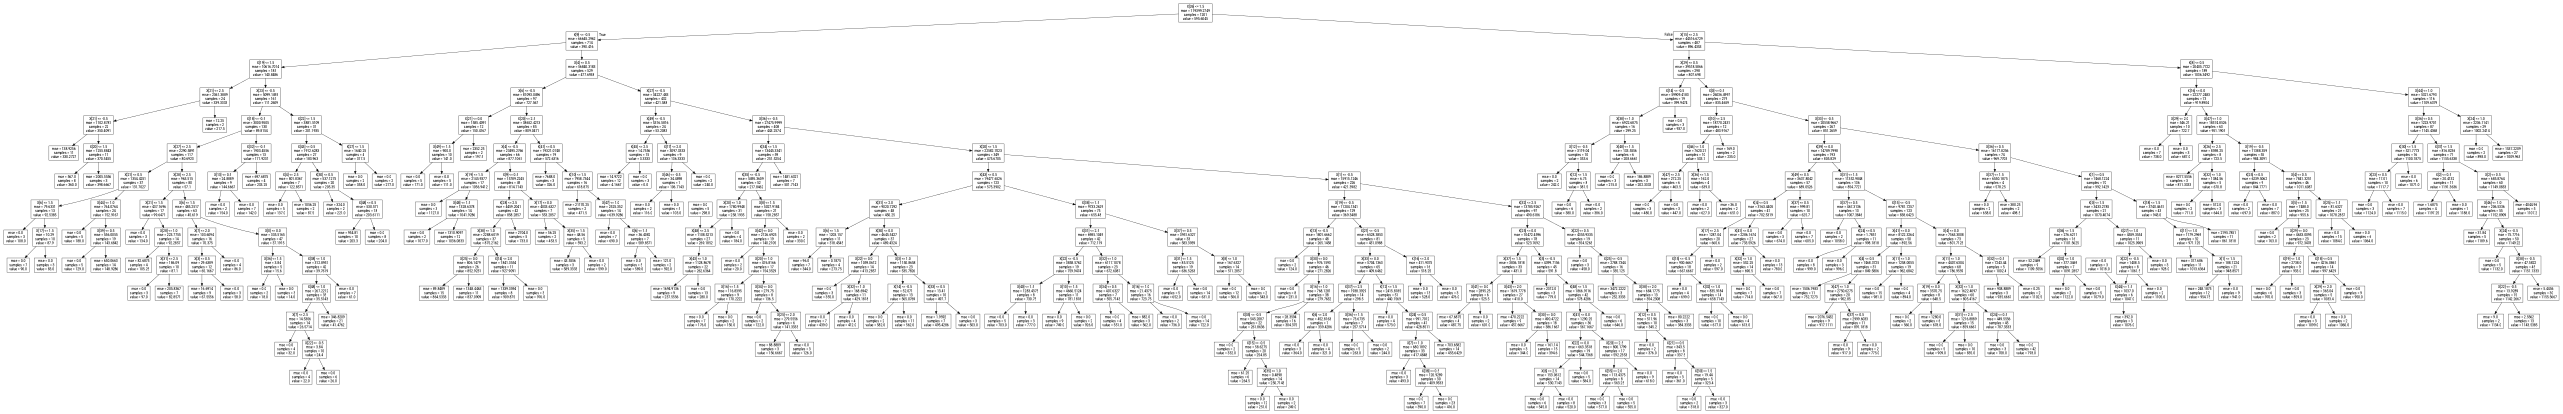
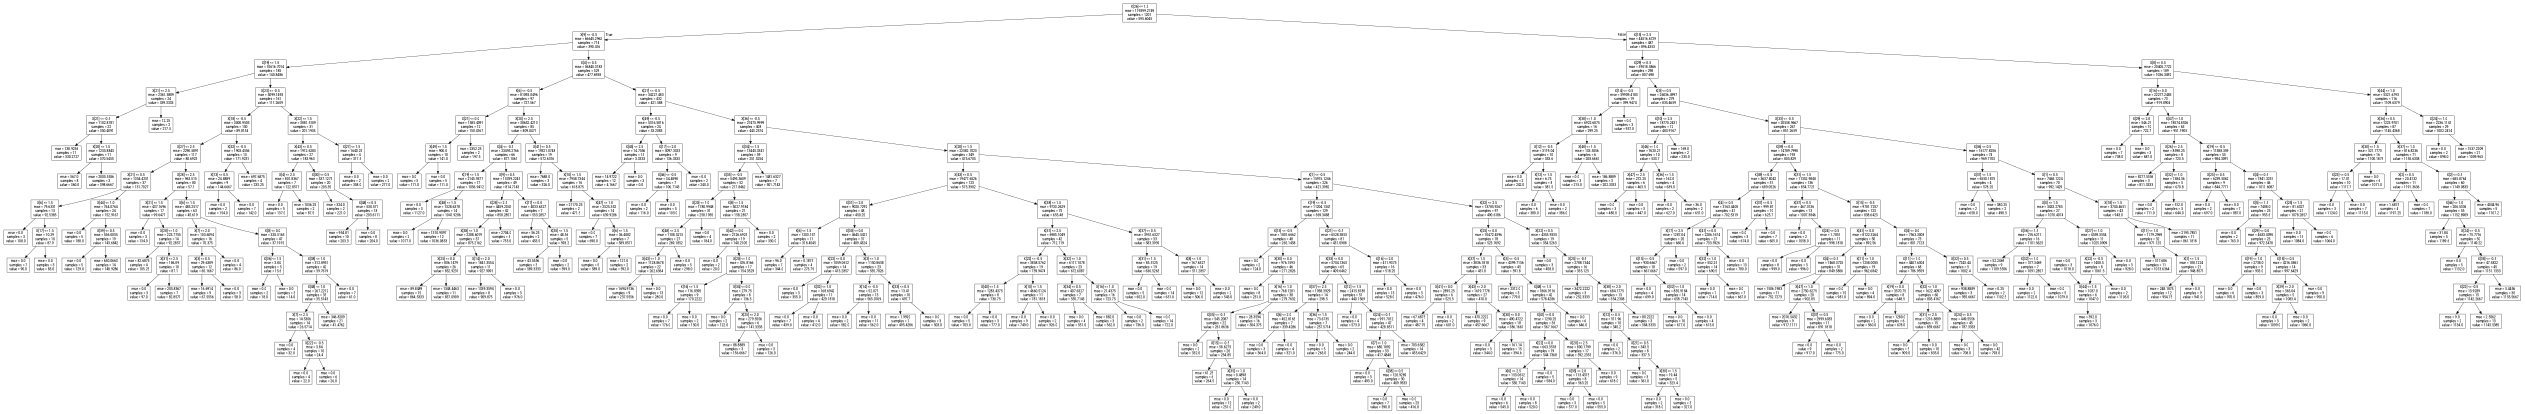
(700, 221) -> (676, 251)
(1183, 237) -> (1147, 237)
(1841, 349) -> (1805, 349)
